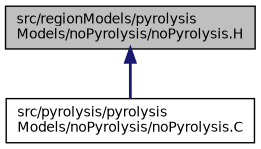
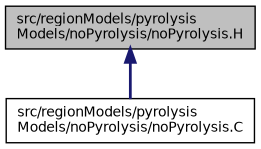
(130, 121) -> (130, 121)
